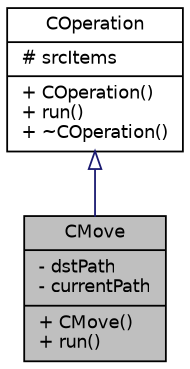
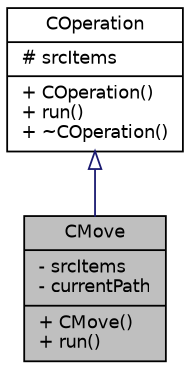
(77, 267) -> (82, 267)
